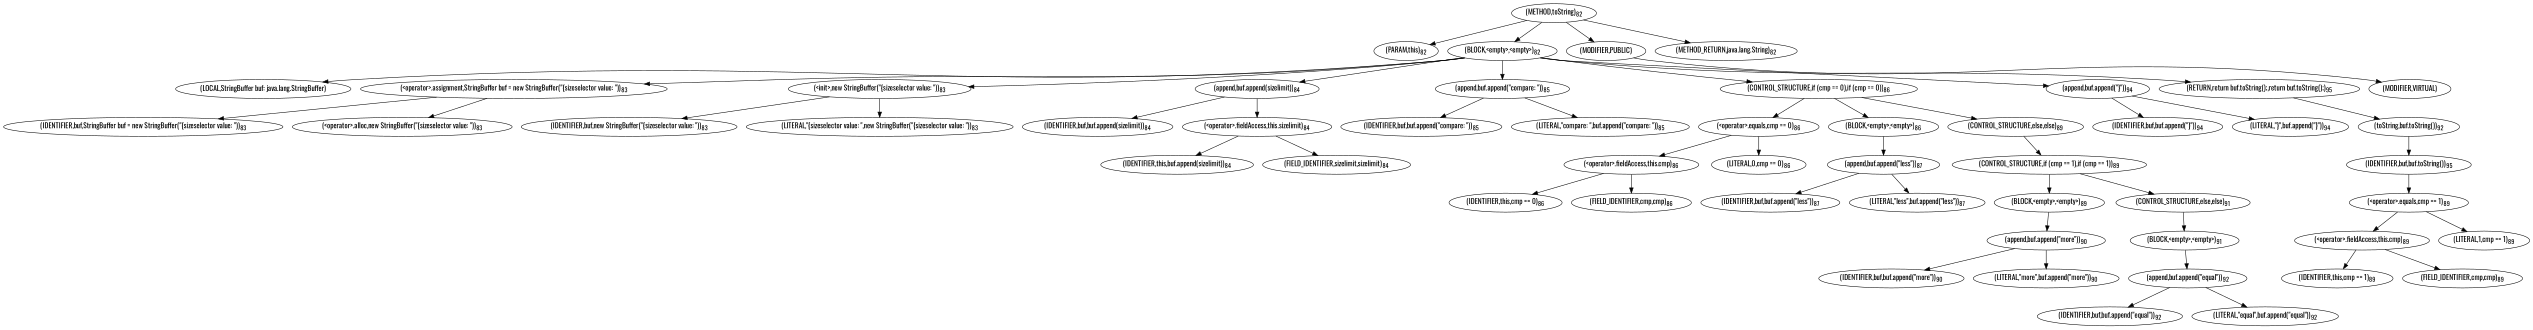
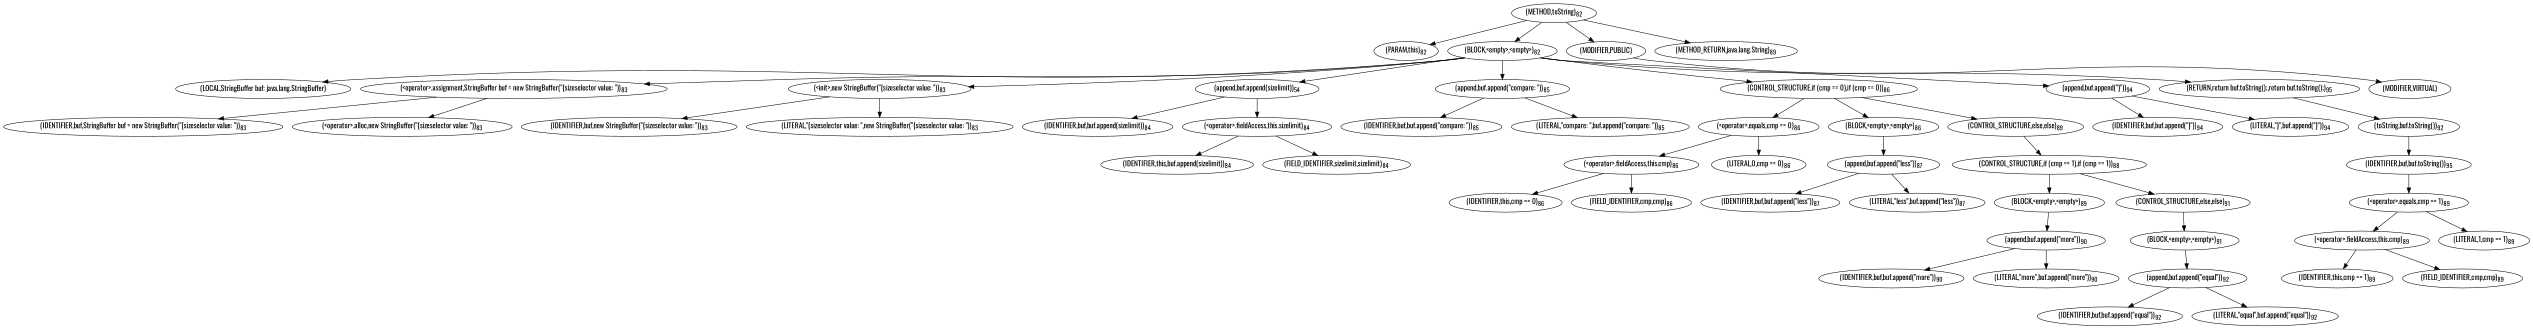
(1773, 50) -> (1773, 50)
(1297, 88) -> (1297, 88)
(2116, 164) -> (2116, 164)
